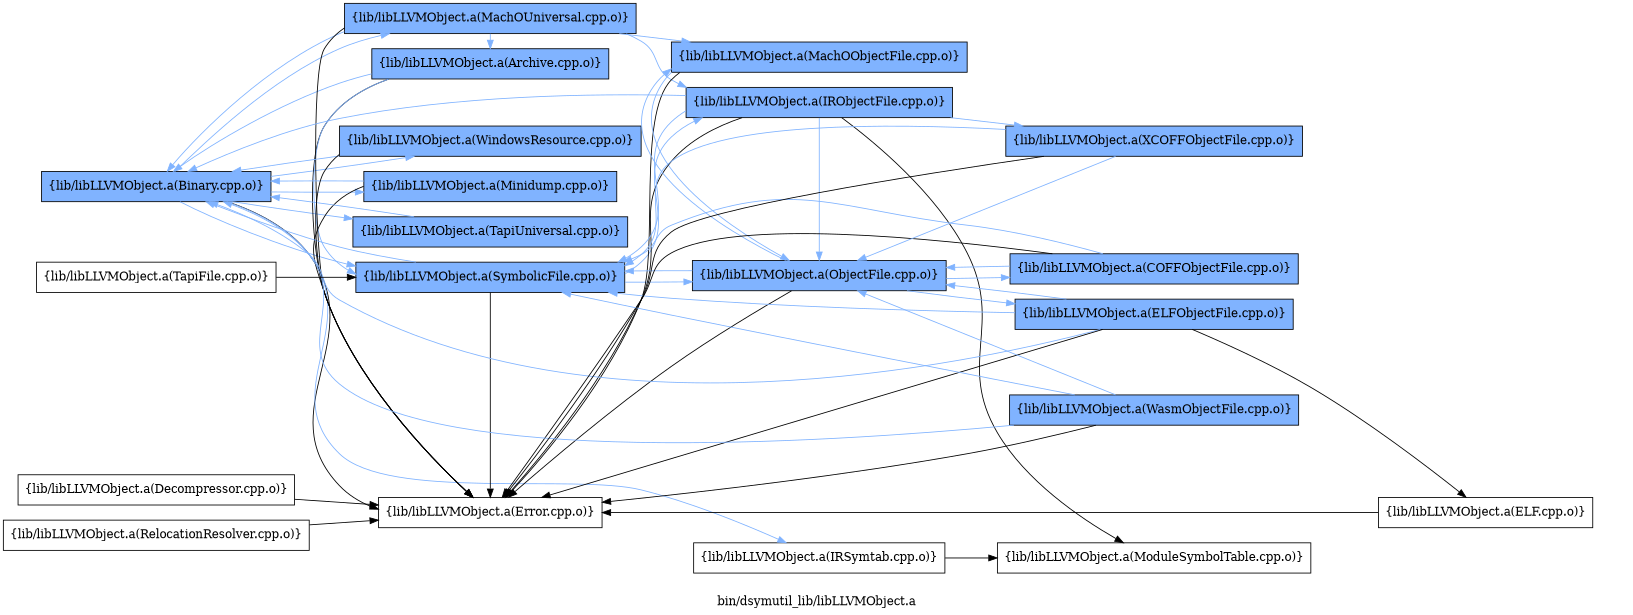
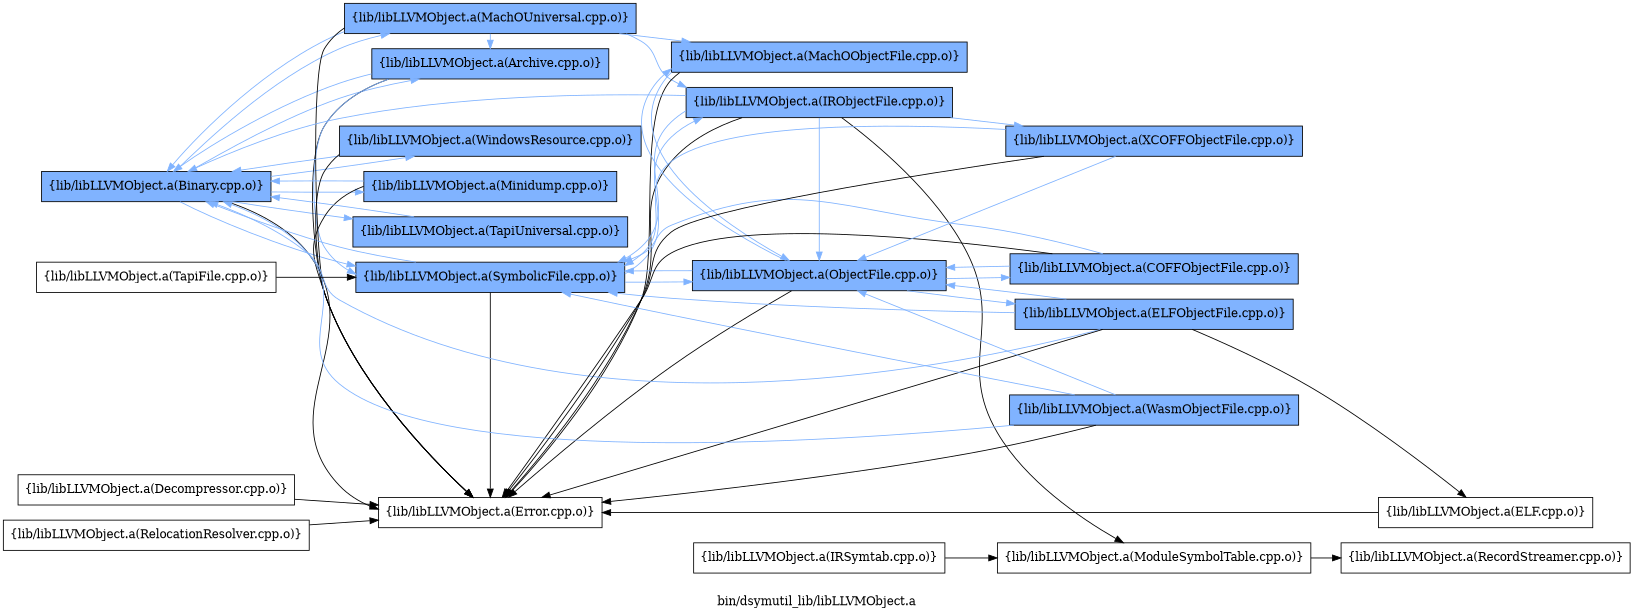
(406, 478) -> (296, 116)
none -> (1486, 558)
